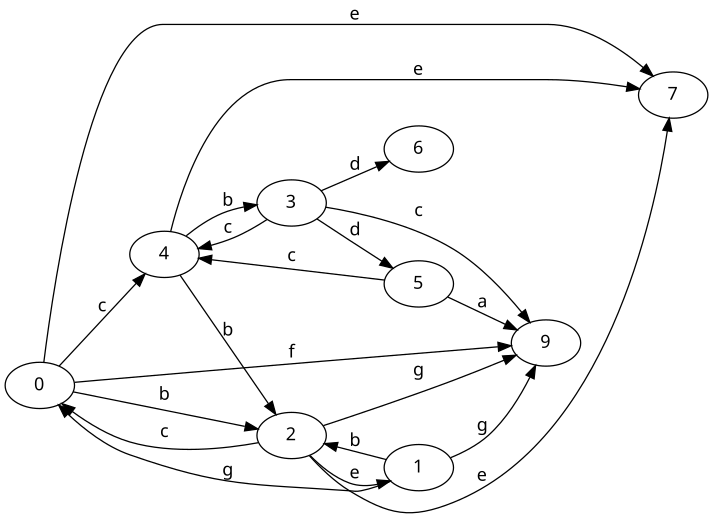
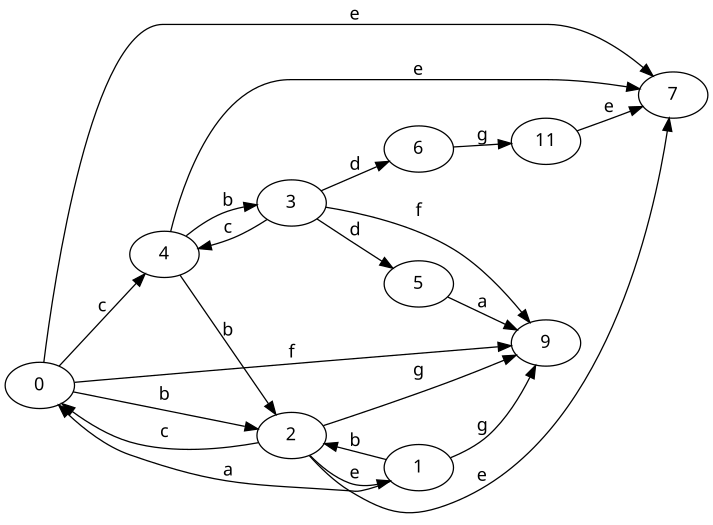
none -> (546, 141)
(419, 211) -> (419, 211)
(298, 270) -> none
(228, 471) -> (228, 471)
